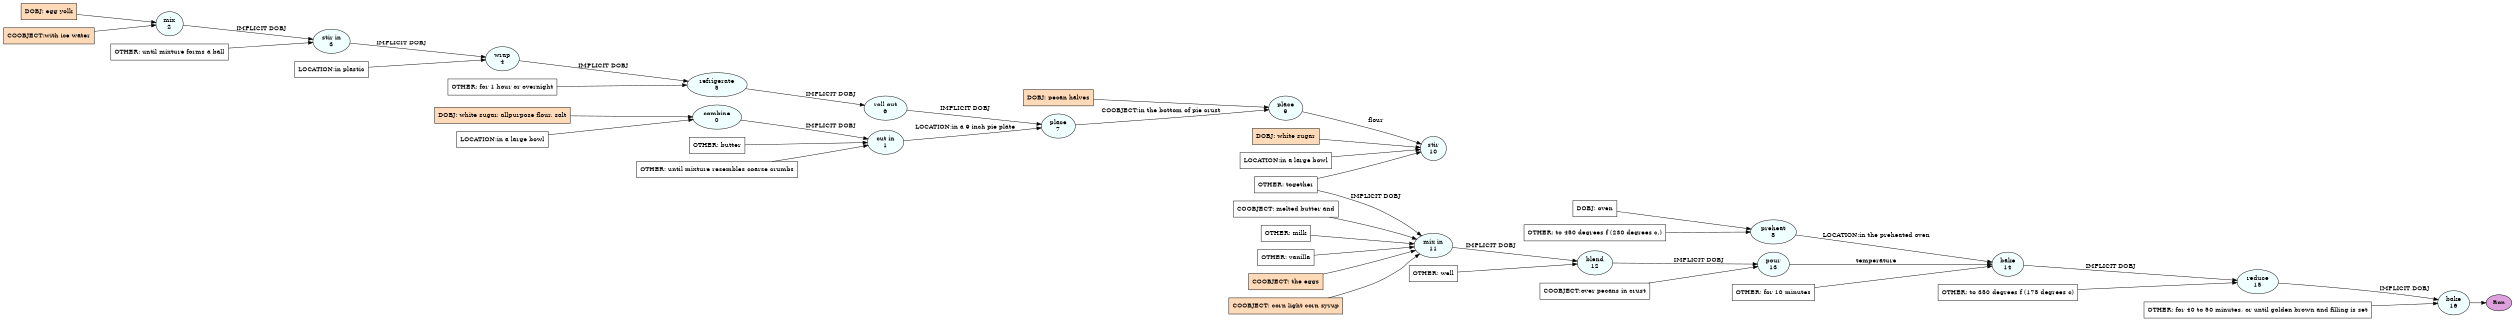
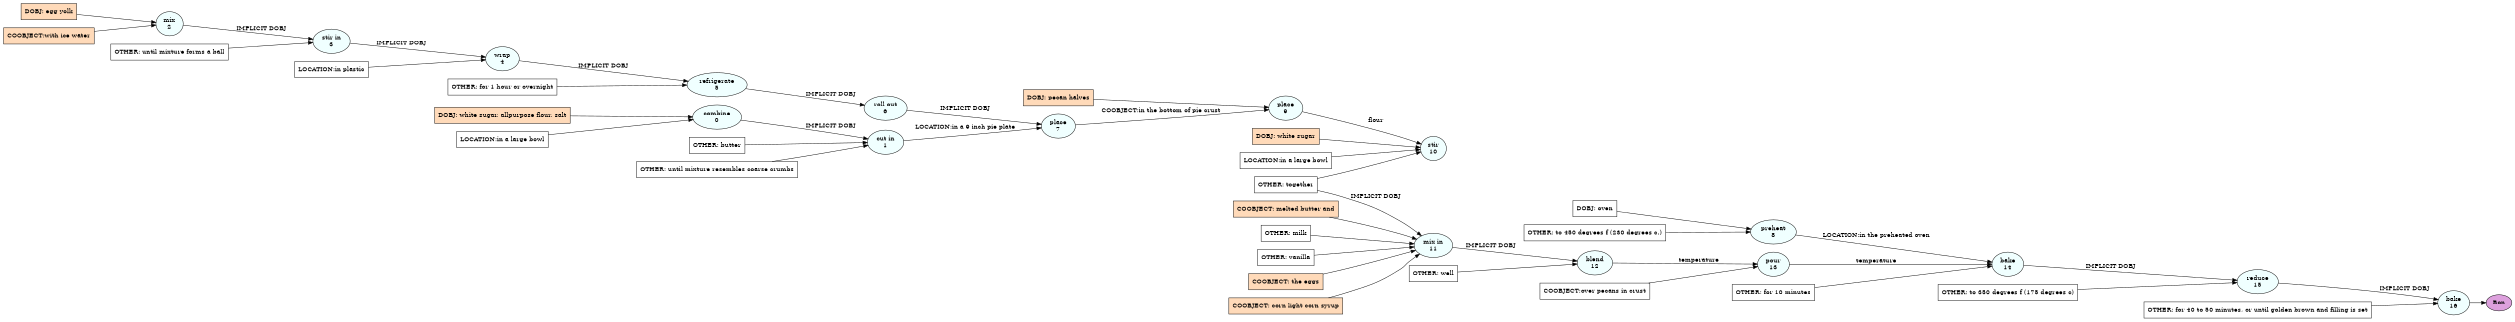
(1286, 209) -> (1286, 209)
(1699, 260) -> (1699, 260)
